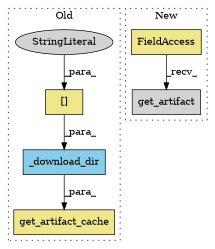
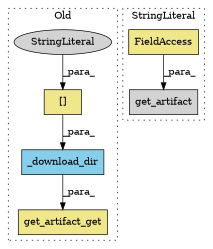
(166, 16) -> (164, 16)
(182, 72) -> (179, 72)
(64, 222) -> (63, 222)
